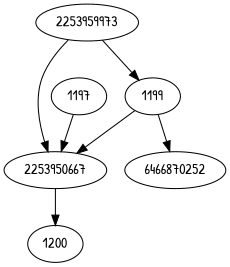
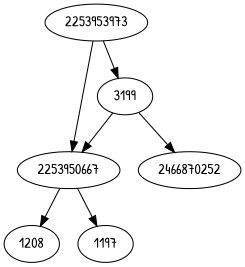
(87, 23) -> (96, 23)
(153, 96) -> (125, 96)
(69, 128) -> (85, 203)
(175, 170) -> (190, 170)
(55, 244) -> (32, 244)
